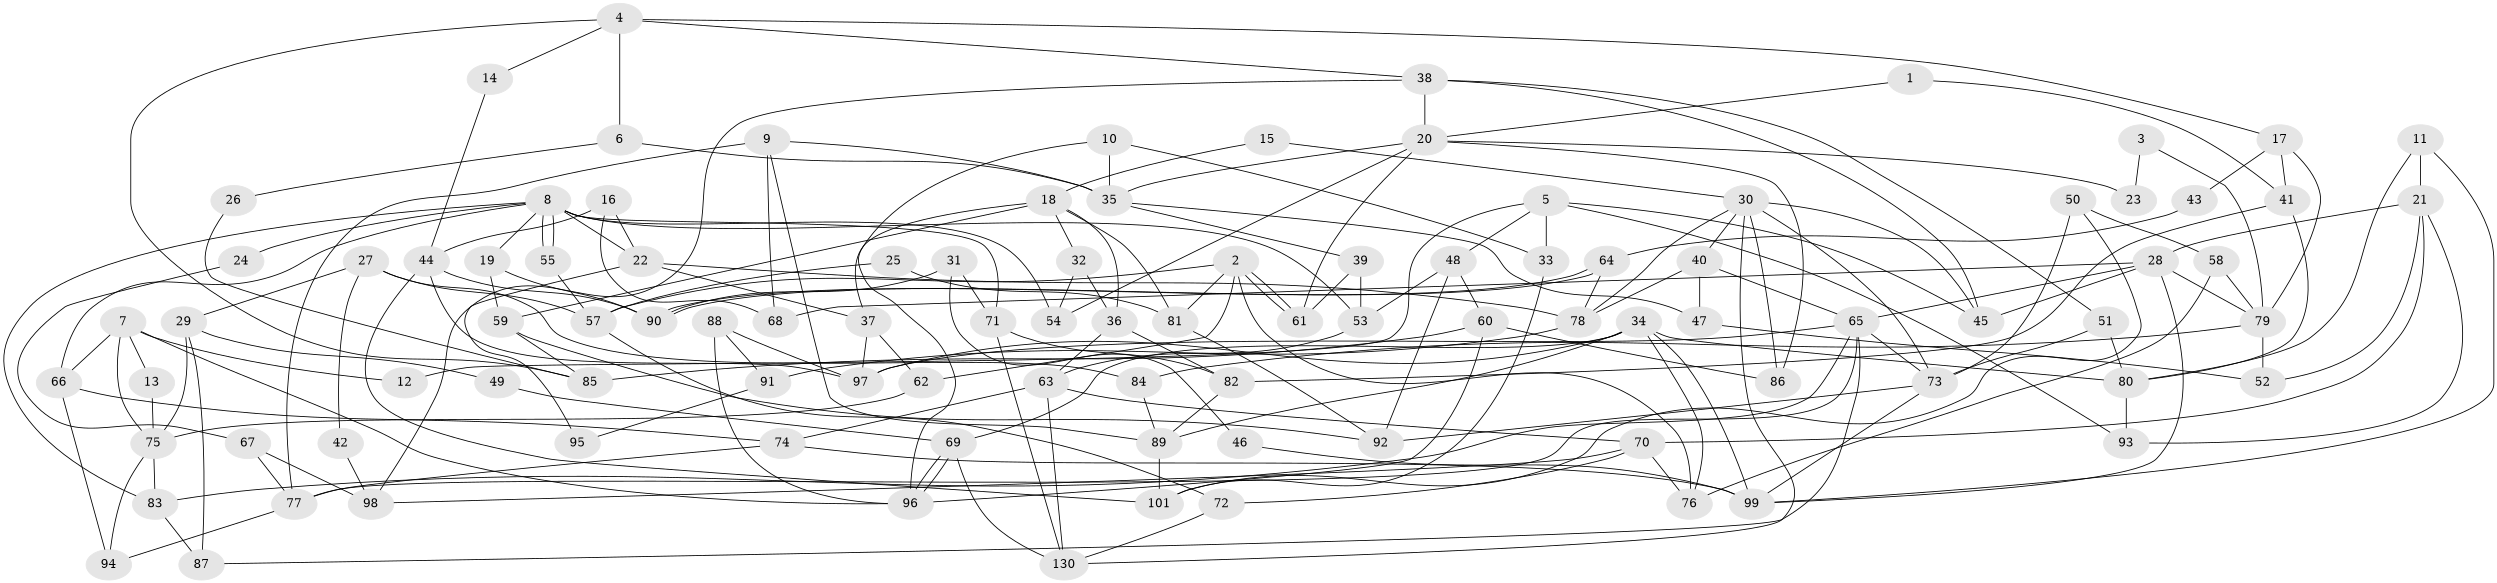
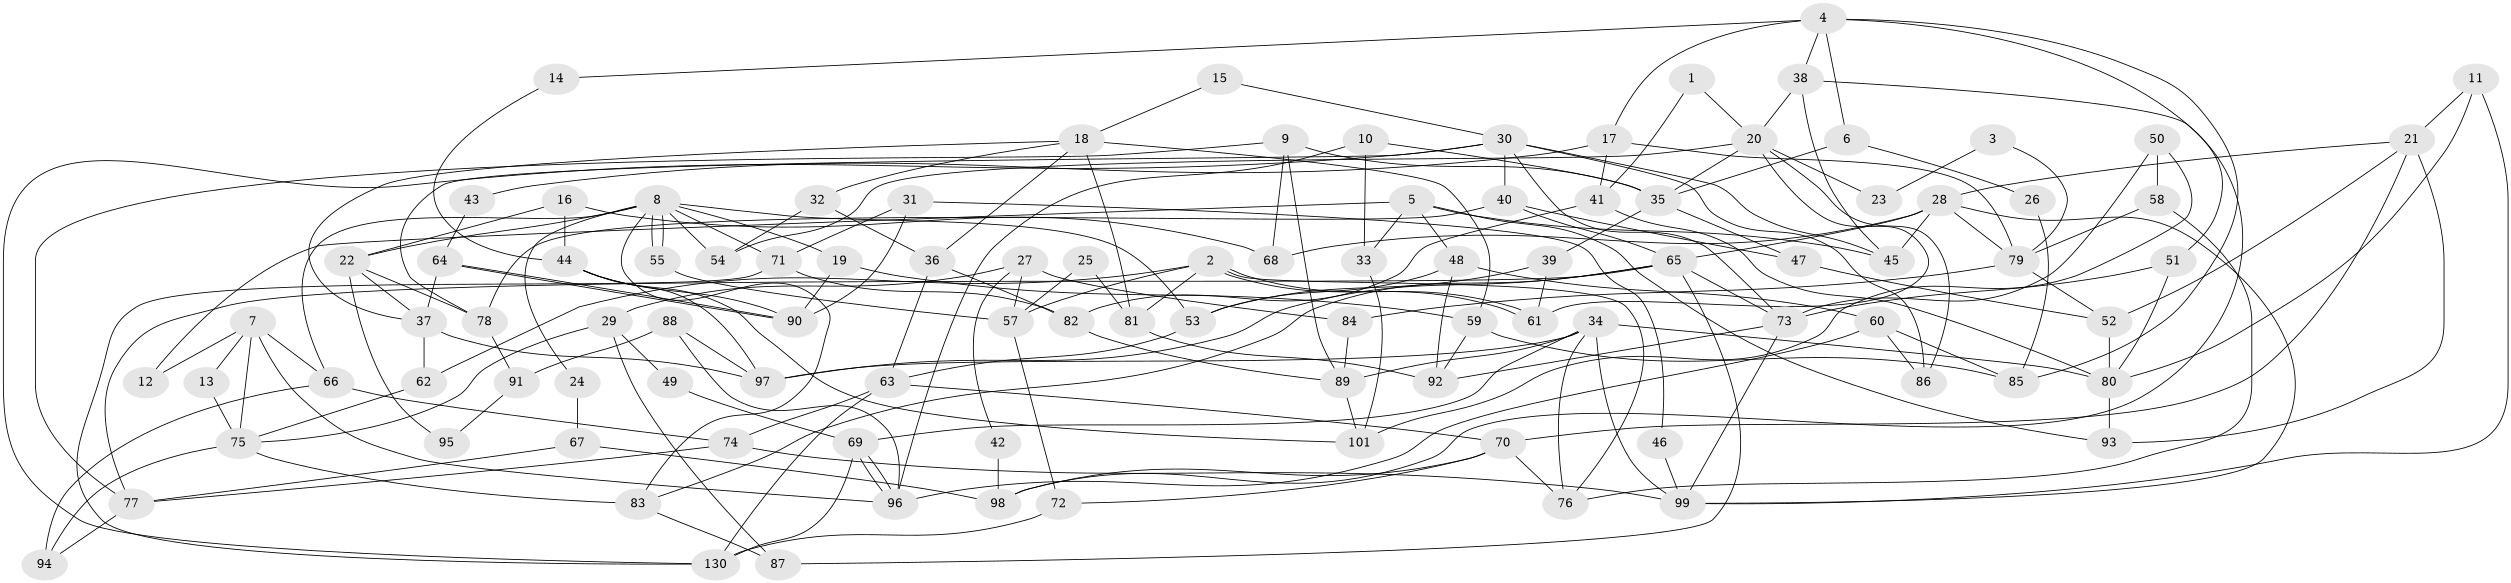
(1792, 131) -> (2096, 70)
(1593, 290) -> (432, 292)
none -> (2109, 347)
